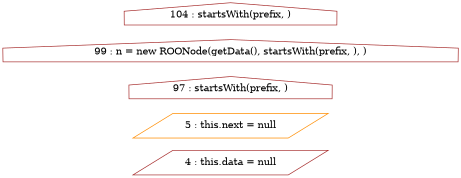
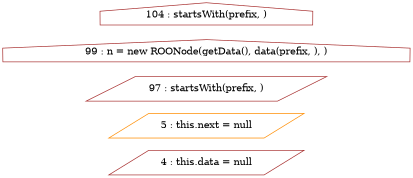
(231, 52) -> (206, 52)
(231, 89) -> (206, 89)
